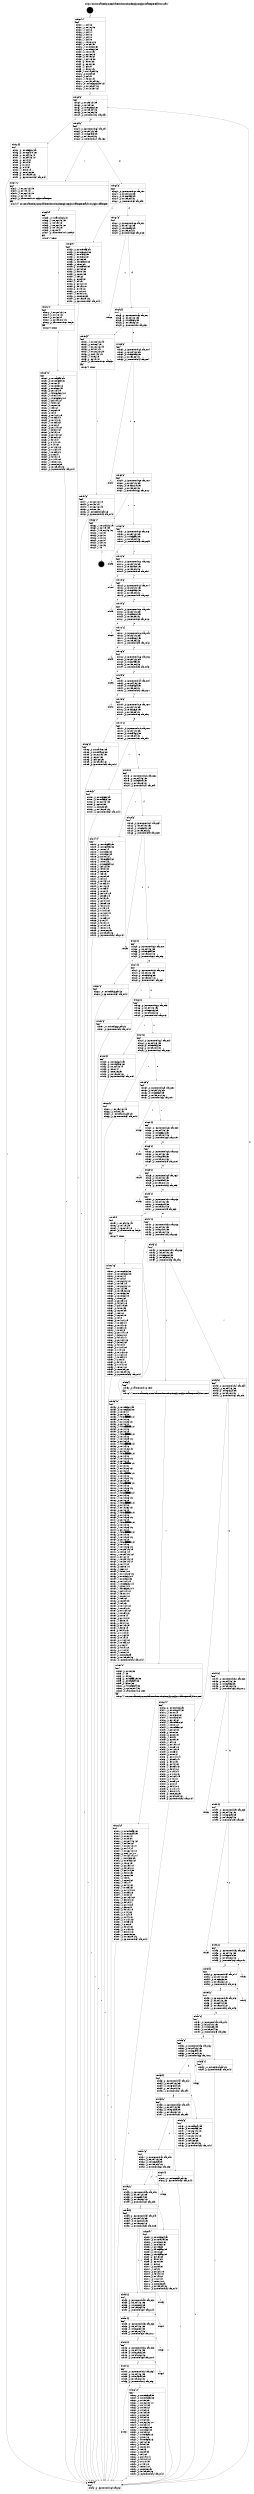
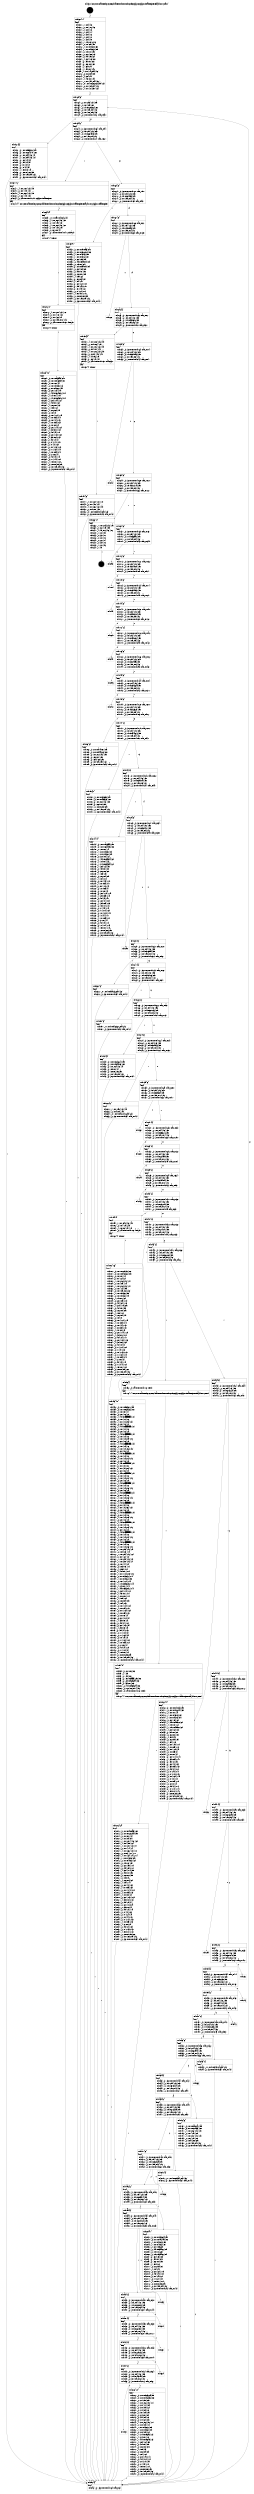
none -> (233, 2025)
